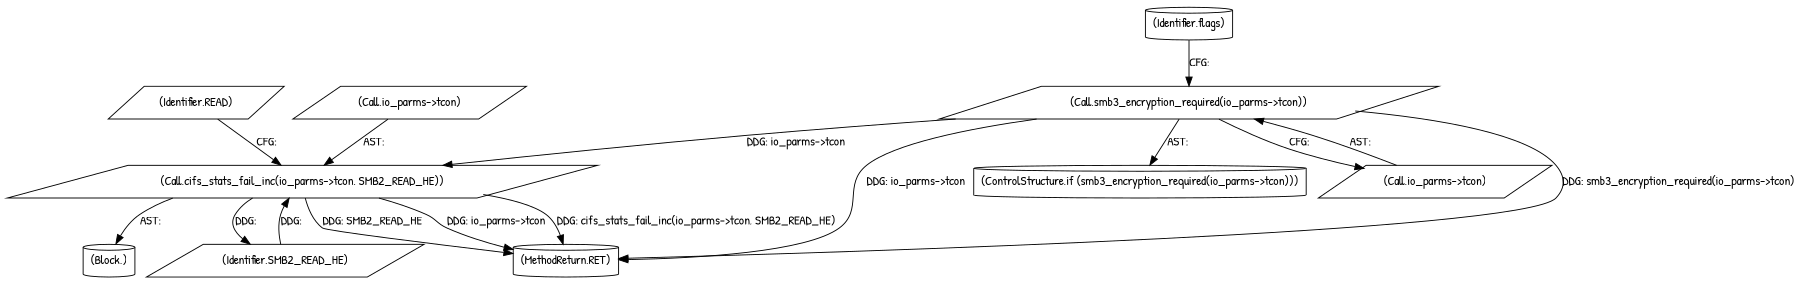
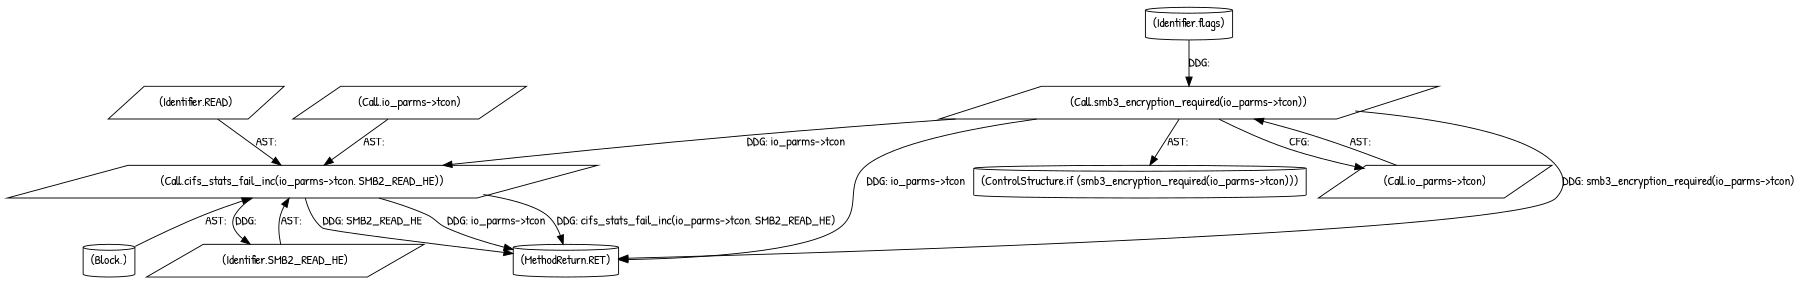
(1201, 63) -> (1201, 63)
(268, 142) -> (268, 142)
(143, 212) -> (188, 222)
(293, 221) -> (293, 221)
